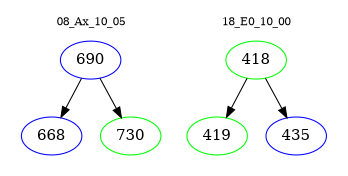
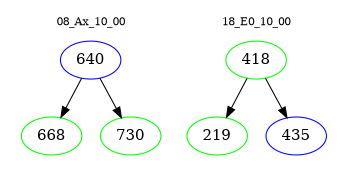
(91, 23) -> (91, 23)
(91, 60) -> (91, 60)
(52, 136) -> (52, 136)
(217, 136) -> (217, 136)
